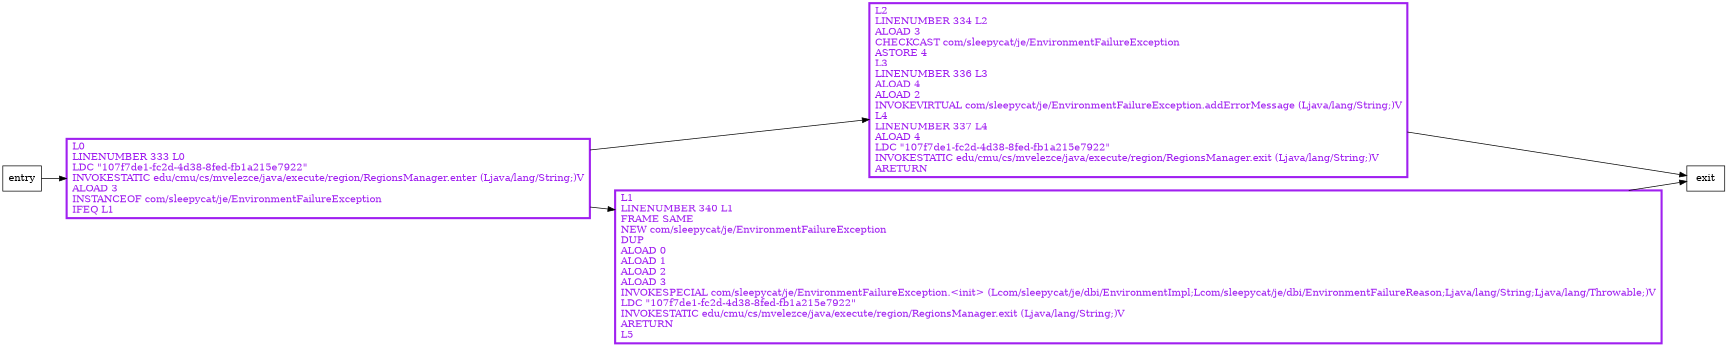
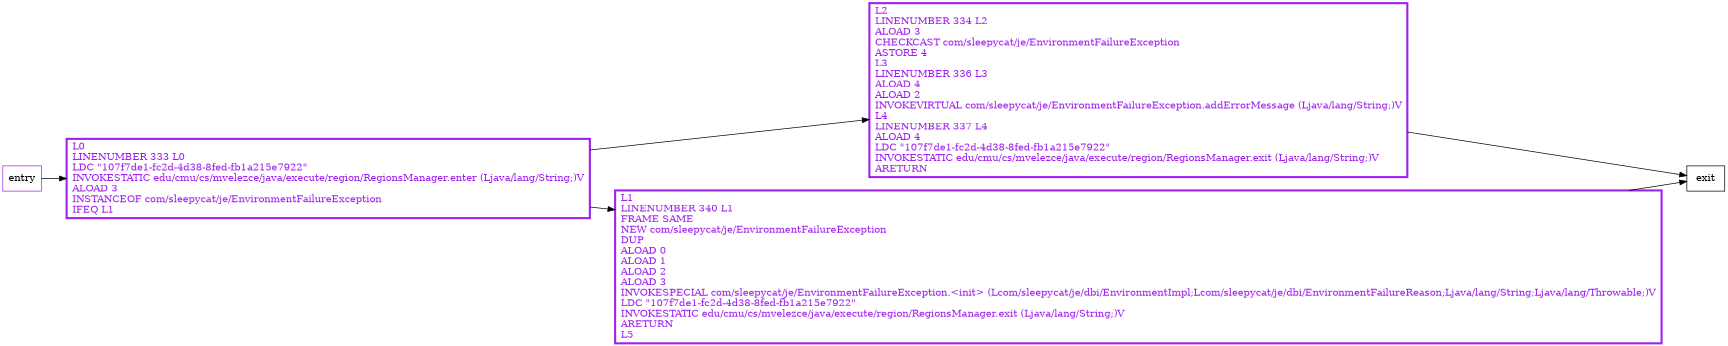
(22, 179) -> (22, 179)
